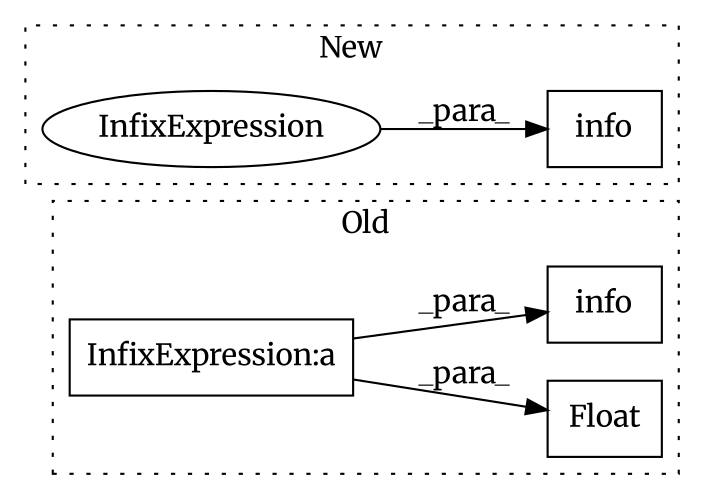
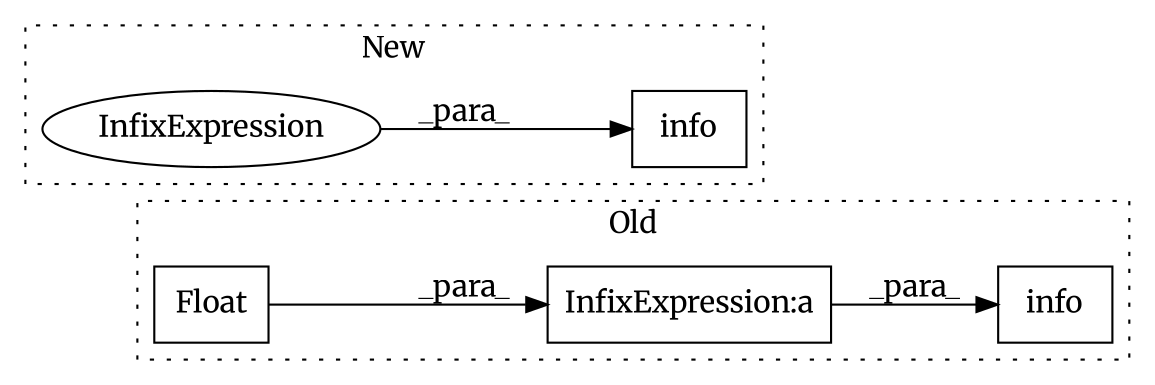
(440, 393) -> (397, 305)
